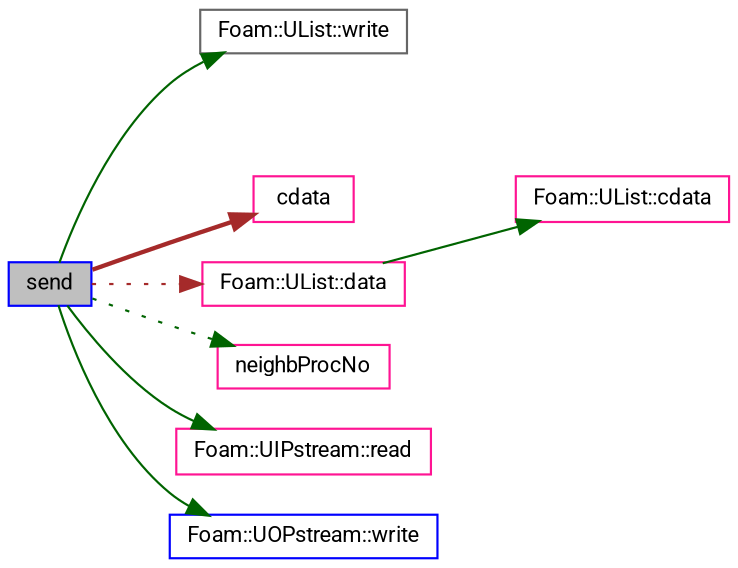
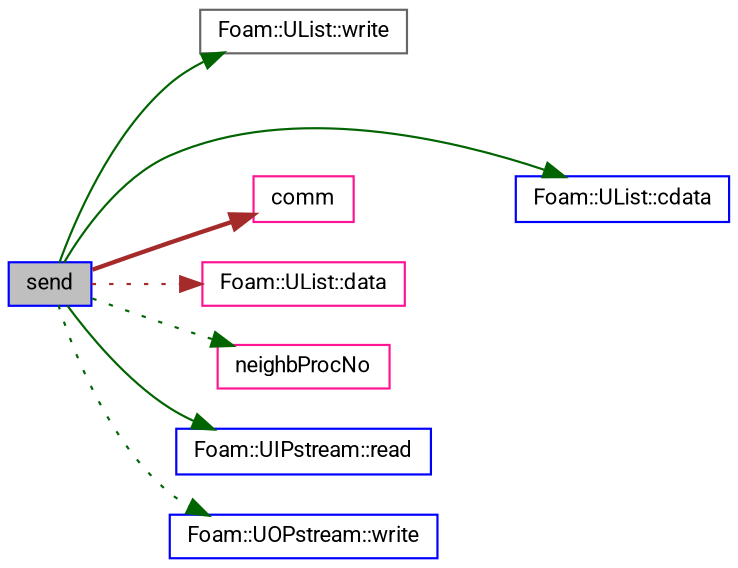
(304, 199) -> (304, 199)
(622, 199) -> (622, 199)
(450, 245) -> (282, 130)
(108, 417) -> (108, 417)
(304, 452) -> (304, 452)
